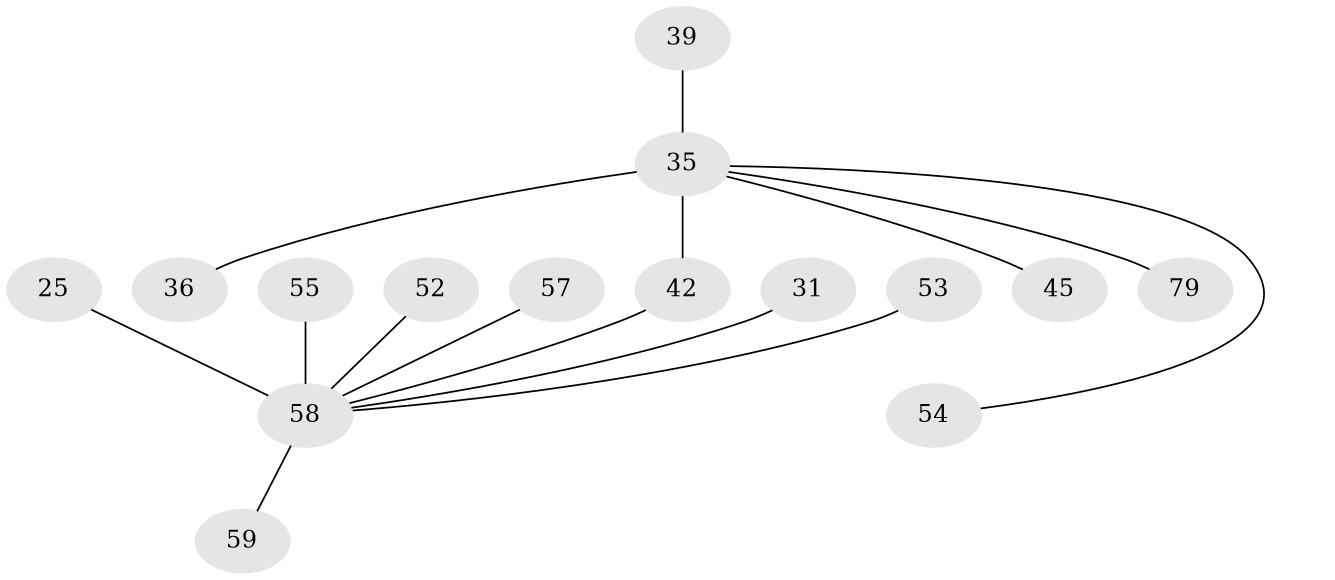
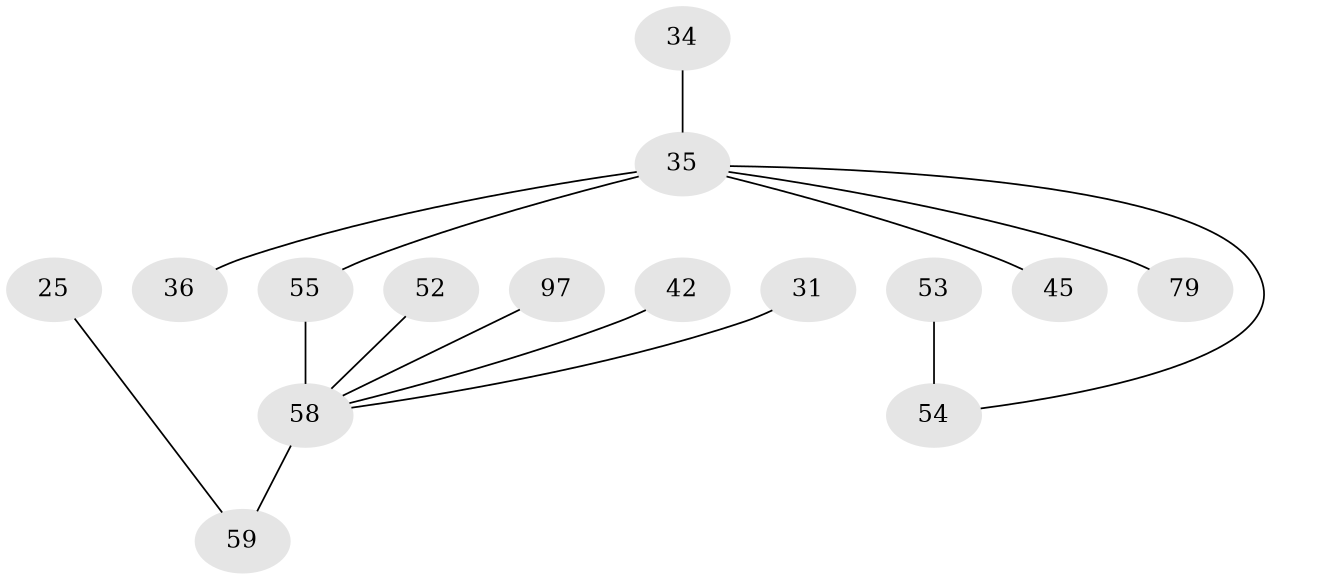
(683, 38) -> (683, 38)
(683, 227) -> (489, 218)
(557, 290) -> (557, 290)
(180, 353) -> (148, 416)
(629, 377) -> (934, 353)
